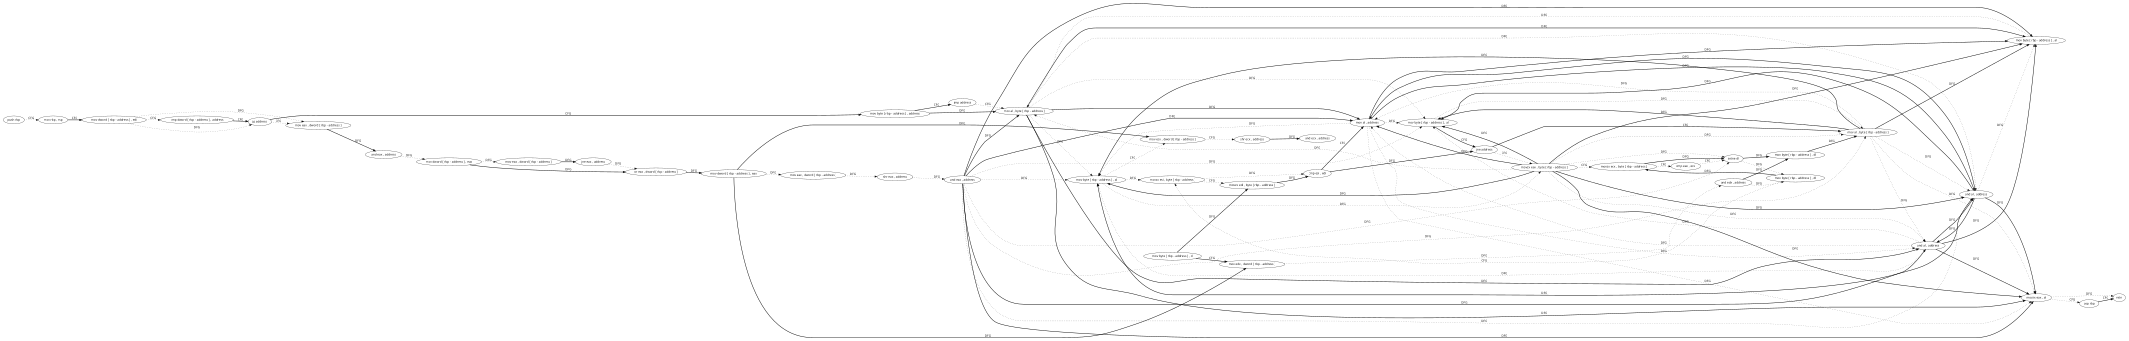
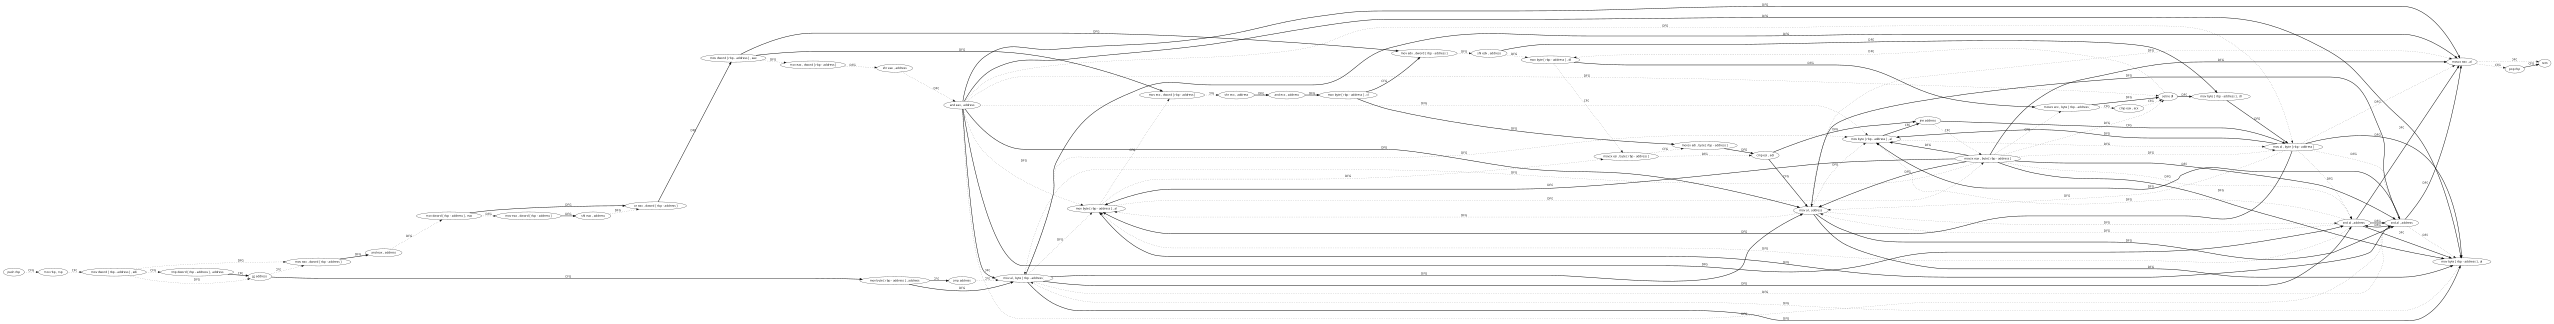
none -> (1311, 95)
(74, 120) -> (74, 272)
(593, 162) -> (593, 216)
(1733, 183) -> (1489, 53)
